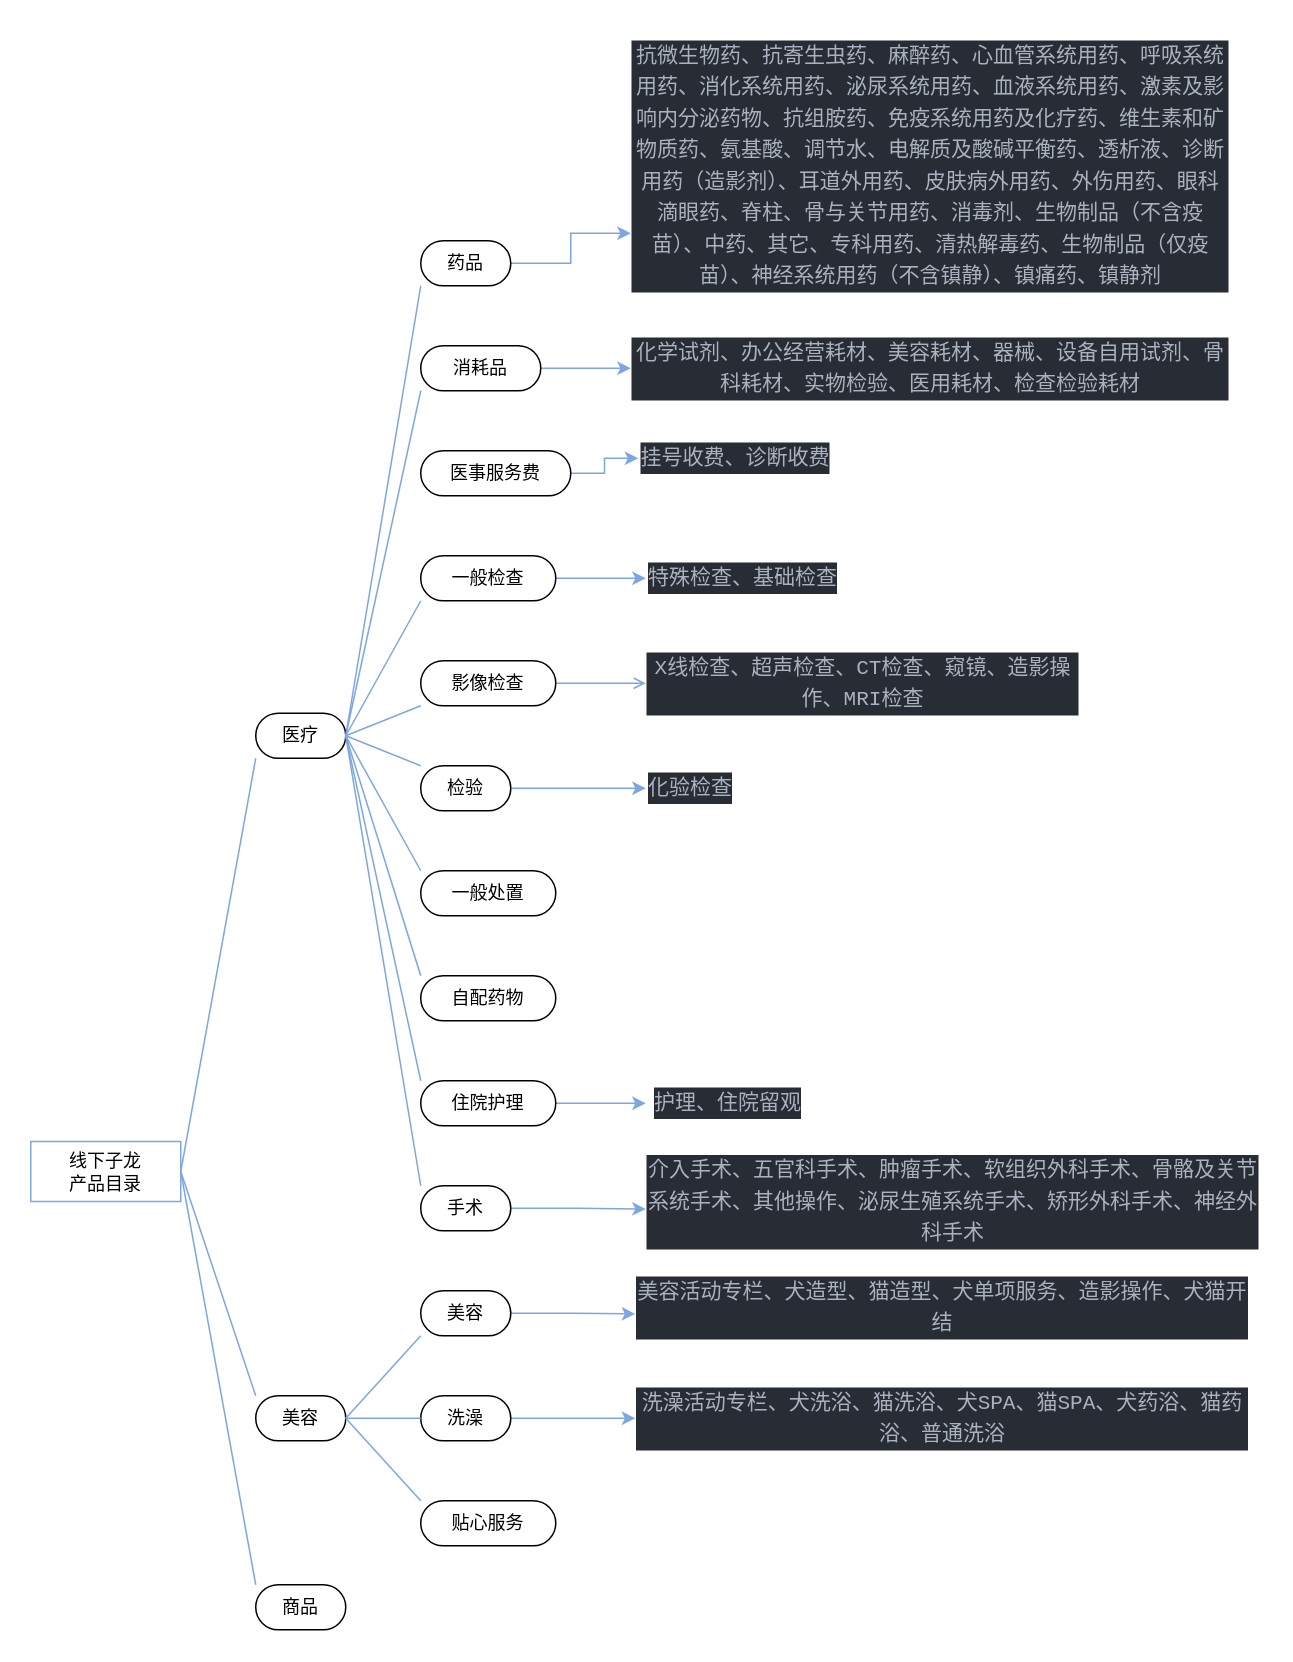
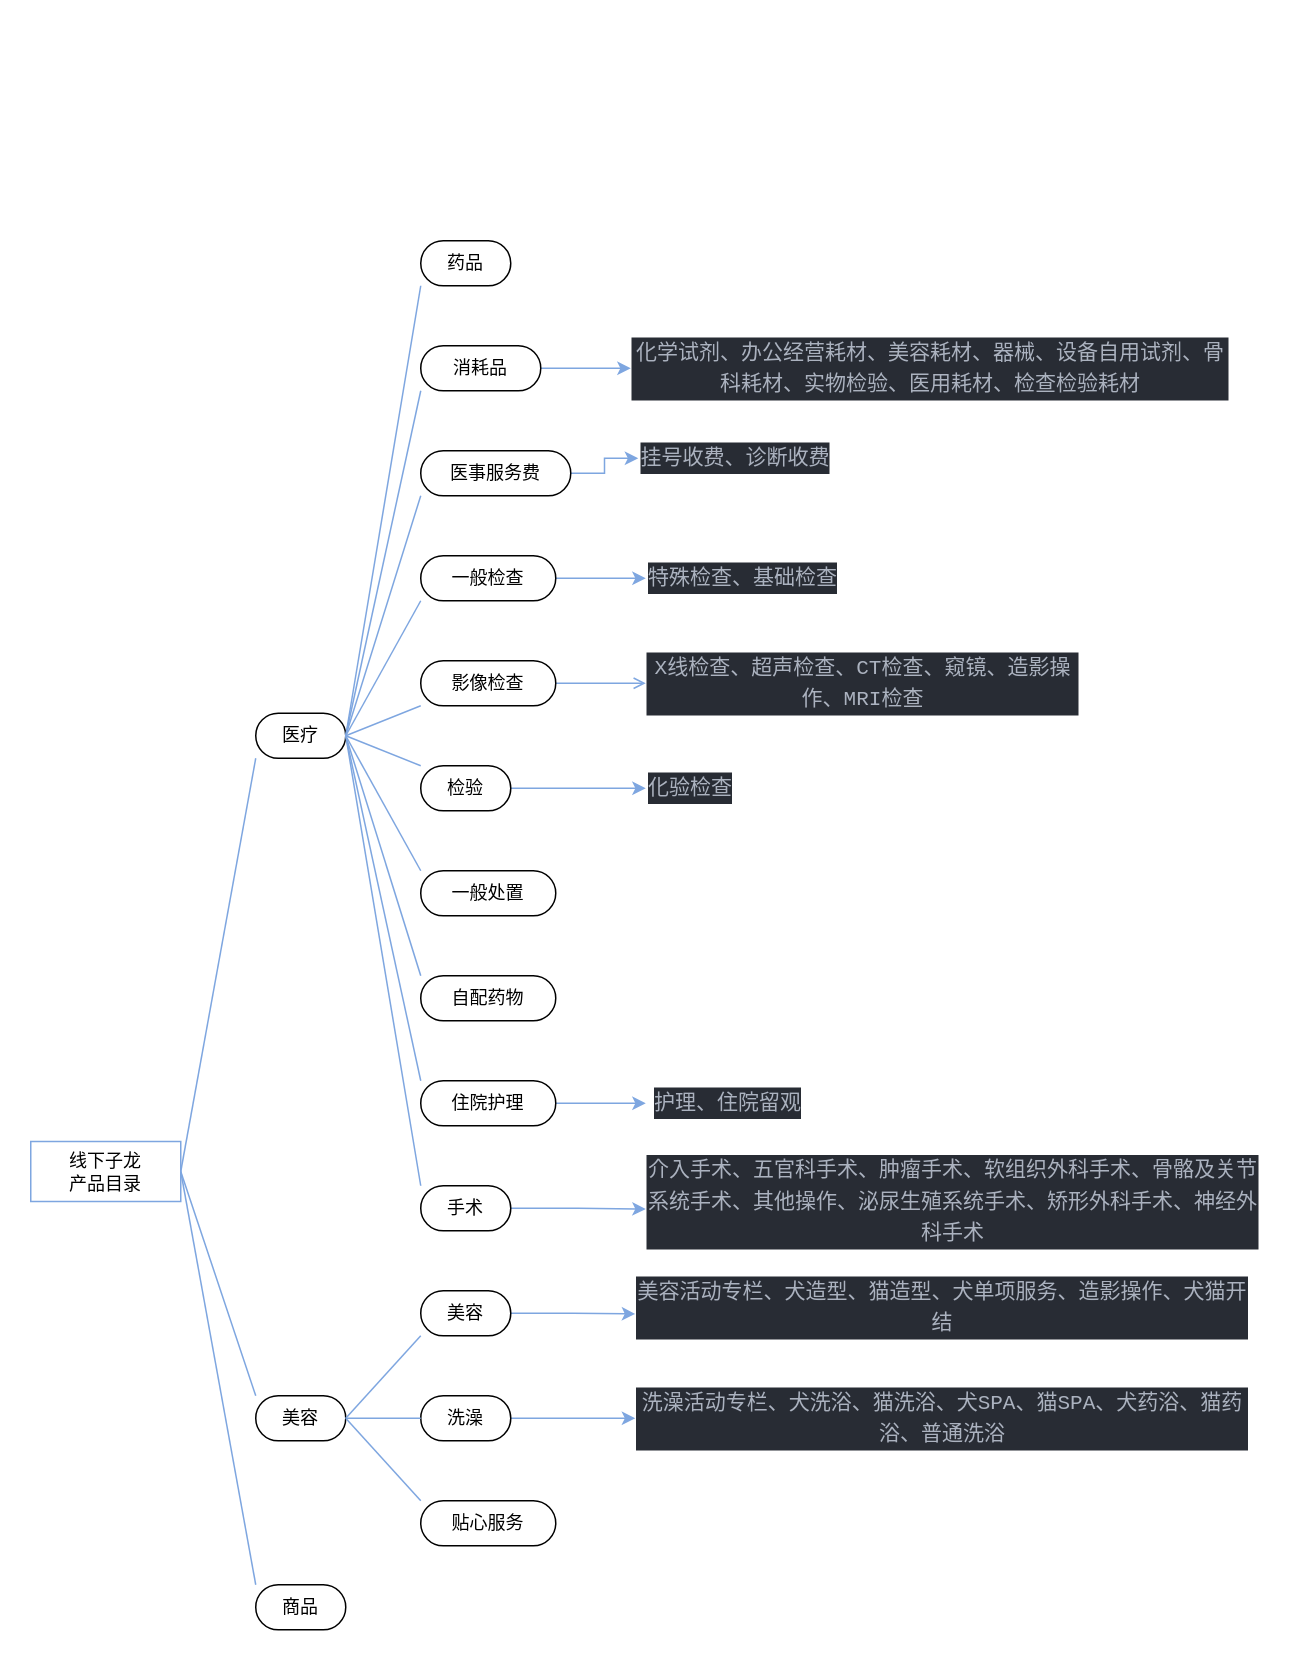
(931, 166) -> none
(571, 253) -> none
none -> (386, 608)
